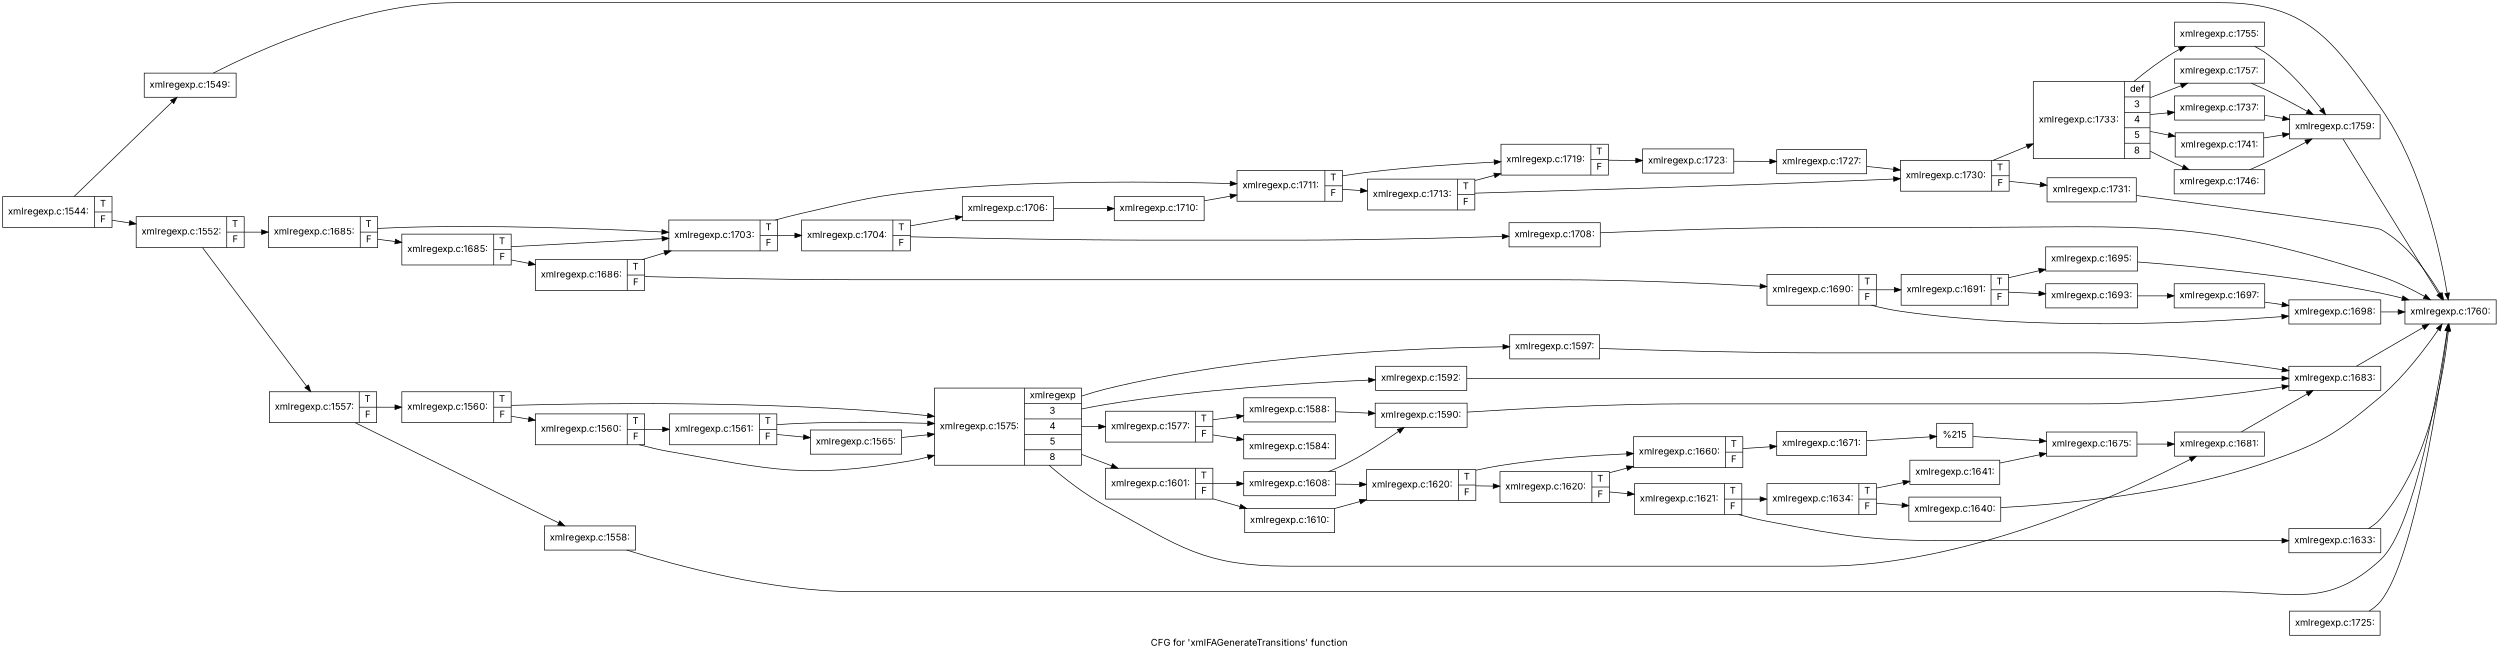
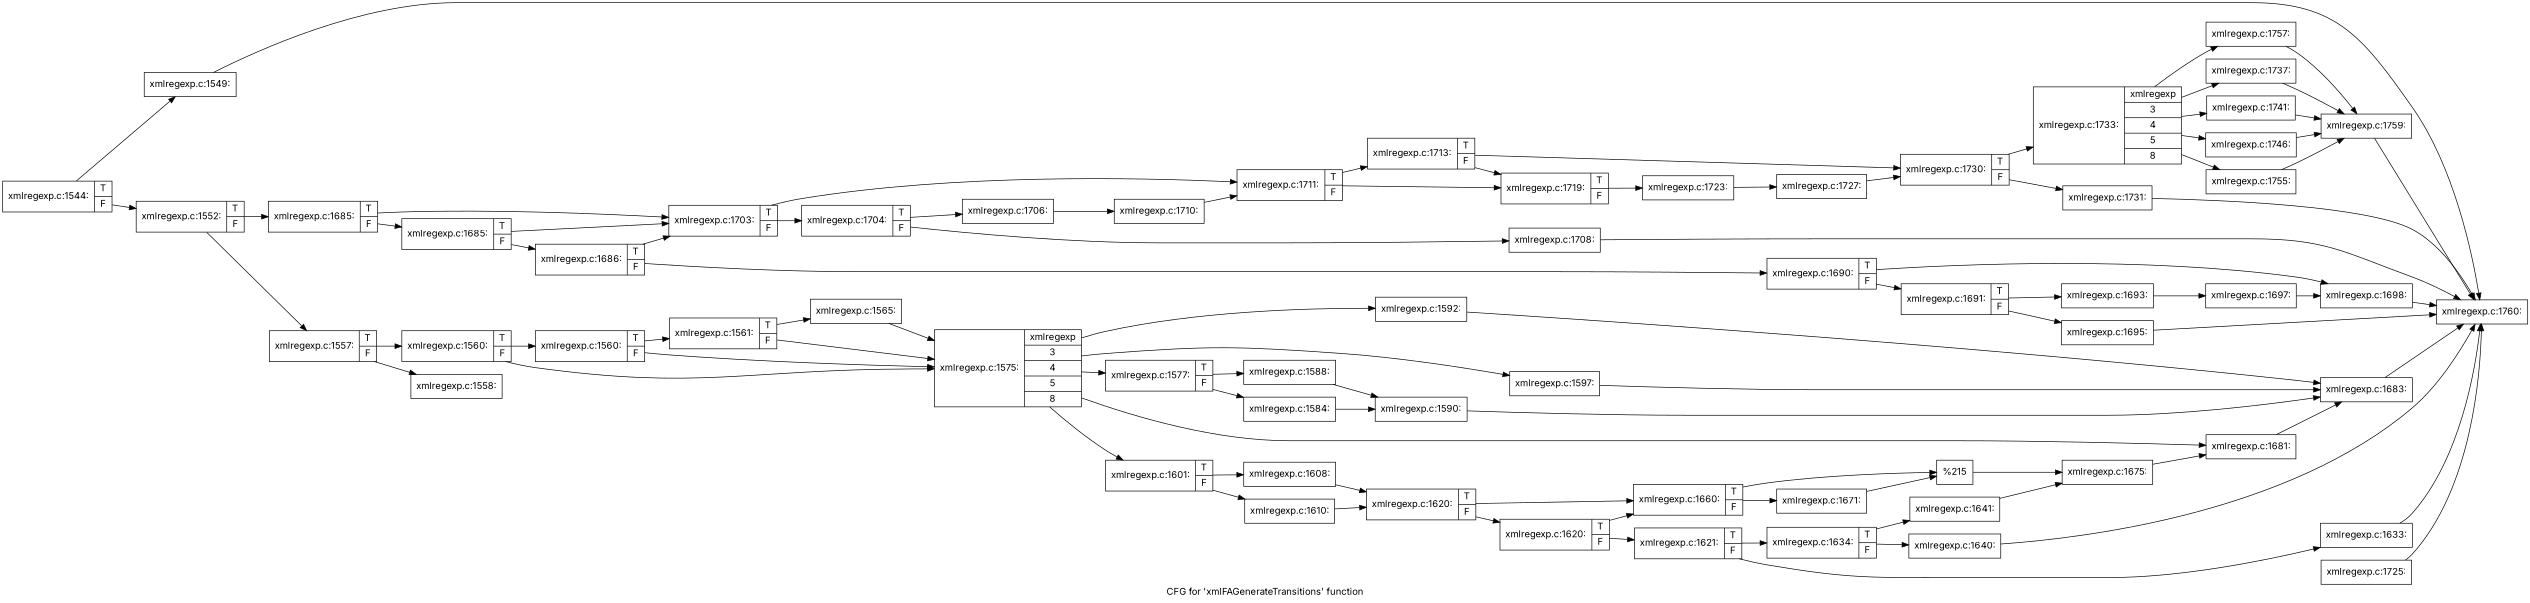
(2137, 89) -> (2153, 94)
(1365, 453) -> (1352, 409)
none -> (1836, 476)
(1626, 592) -> none
